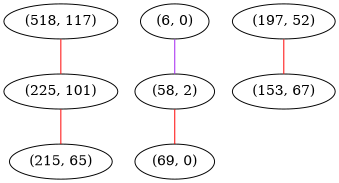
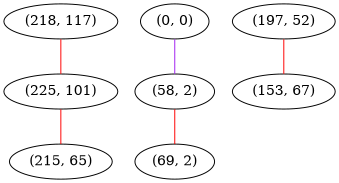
(61, 21) -> (61, 21)
(175, 21) -> (175, 21)
(175, 162) -> (175, 162)
